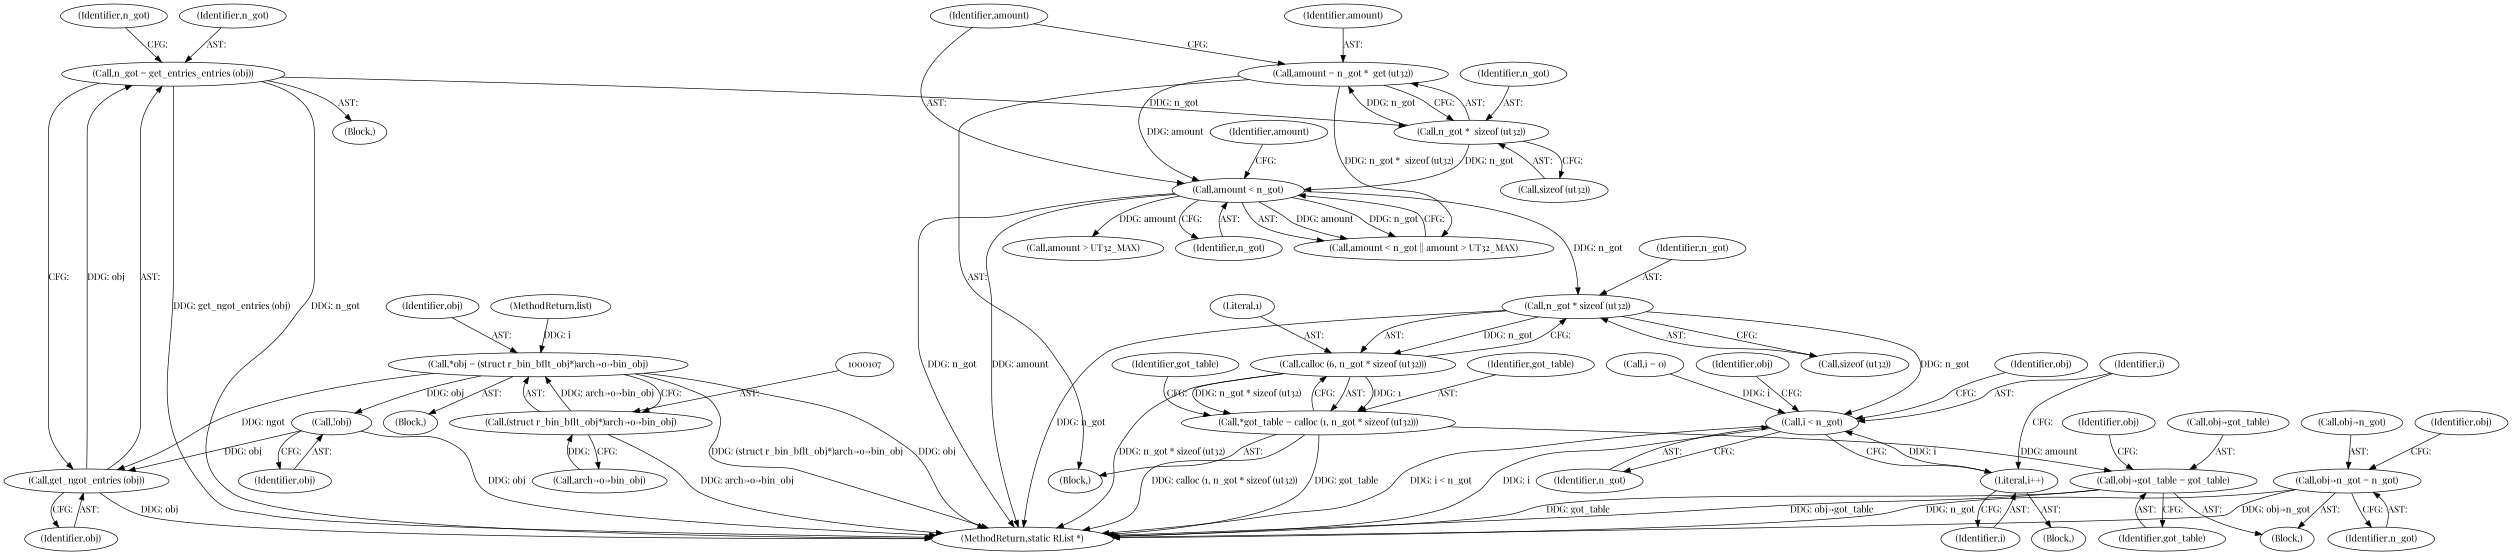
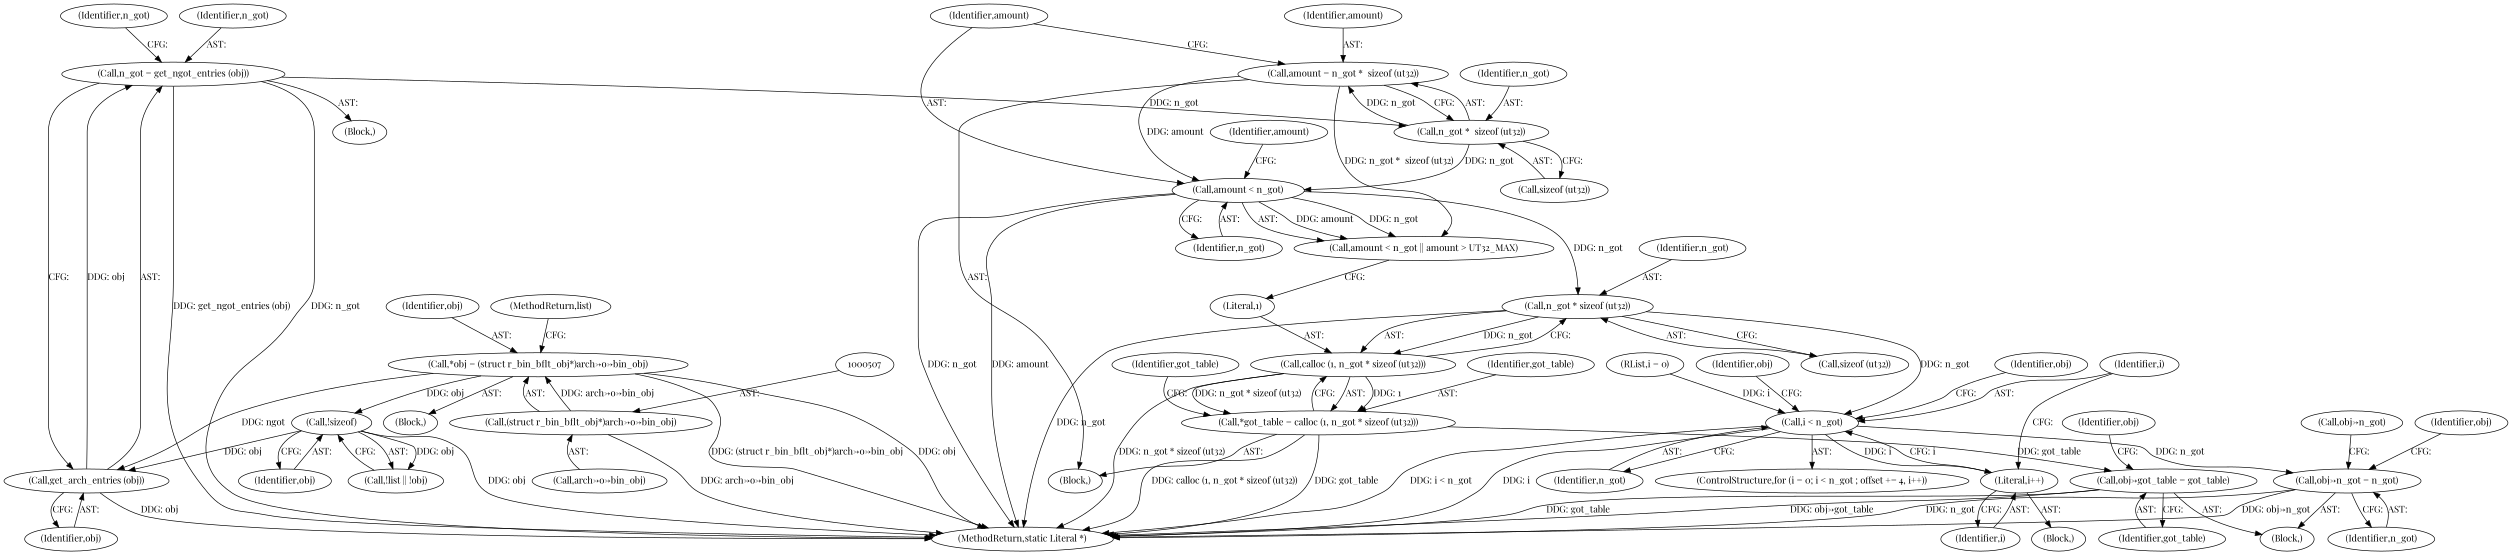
(173, 74) -> (173, 74)
(1343, 74) -> (1343, 74)
(1374, 203) -> (1331, 278)
(1083, 249) -> none
(557, 336) -> (557, 336)
(865, 365) -> (865, 365)
(1353, 365) -> (1353, 365)
(1645, 365) -> (1645, 365)
(654, 386) -> none
(332, 423) -> (332, 423)
(2228, 423) -> none
none -> (2074, 440)
(595, 448) -> none
(580, 452) -> (580, 452)
(1878, 452) -> (1878, 452)
(1923, 452) -> (1923, 452)
(2049, 452) -> (2049, 452)
(2361, 452) -> (2361, 452)
(87, 481) -> (87, 481)
none -> (396, 481)
none -> (1812, 481)
(1022, 539) -> (1022, 539)
